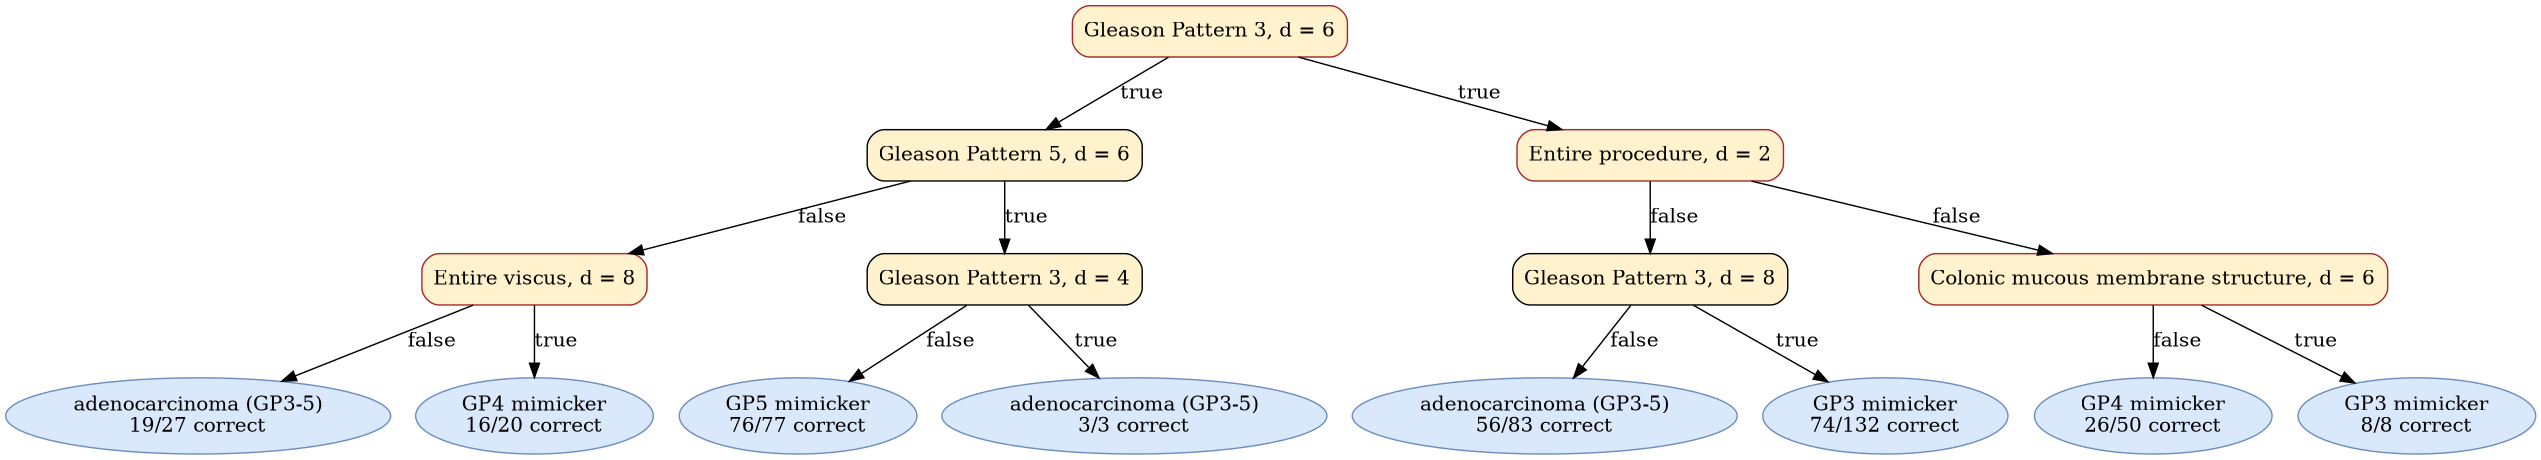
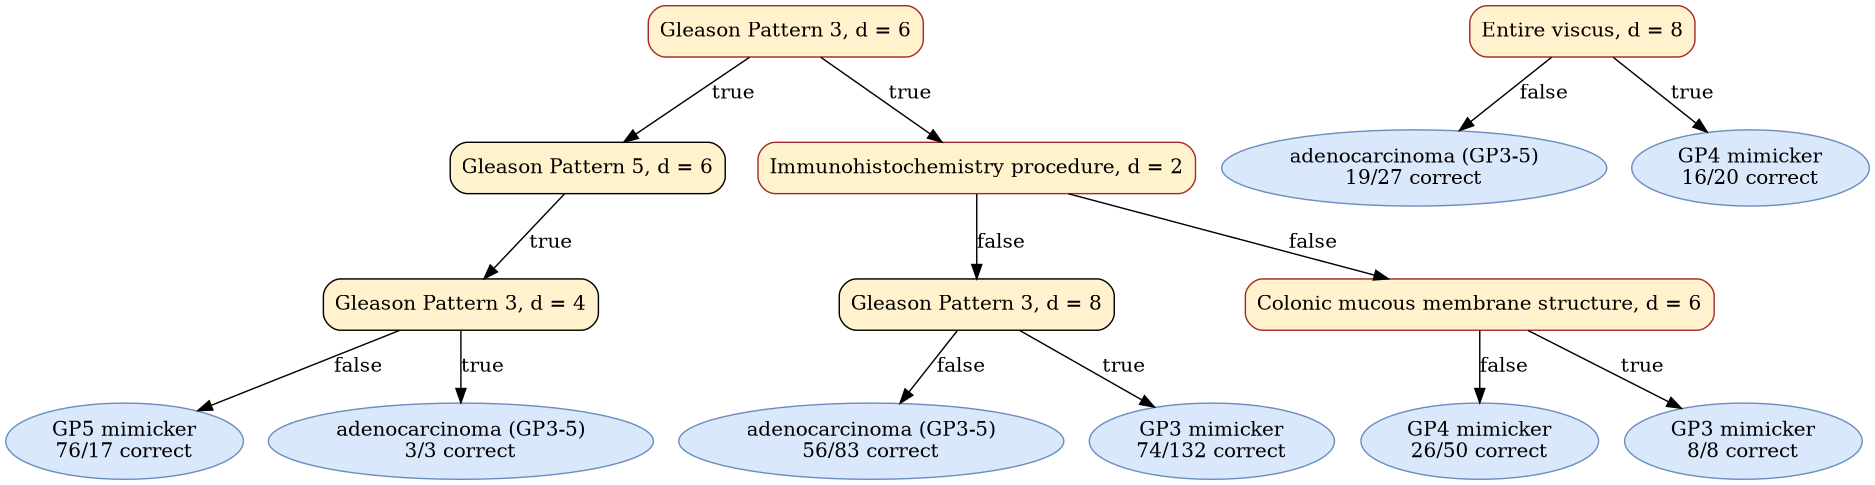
(1650, 155) -> (977, 168)
(777, 216) -> none
(798, 426) -> (125, 451)
